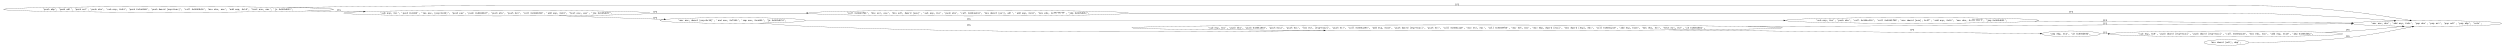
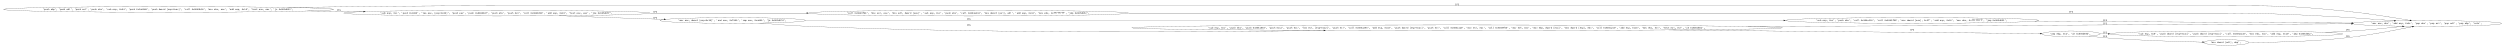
none -> (2146, 40)
